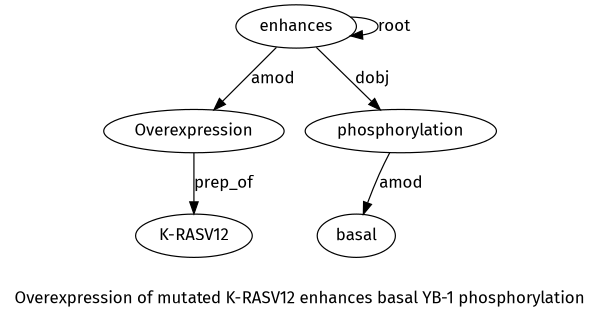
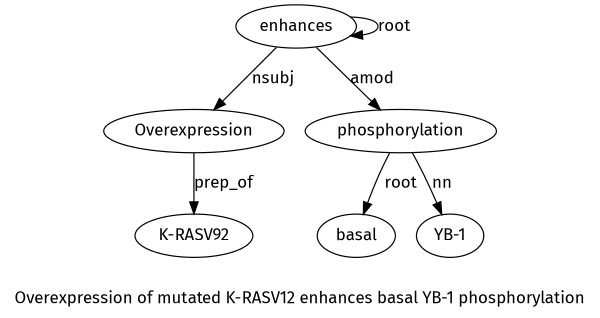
(273, 79) -> (273, 79)
(373, 79) -> (373, 79)
(401, 183) -> (401, 183)
(194, 236) -> (194, 236)
none -> (450, 236)
